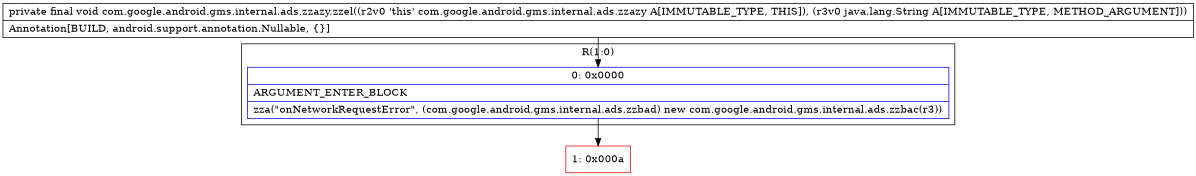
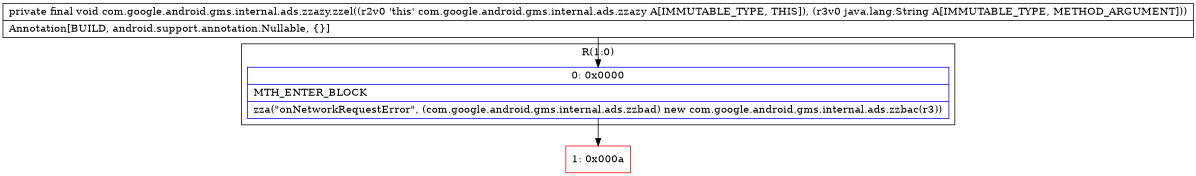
(331, 93) -> (311, 93)
